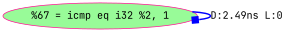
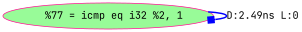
(100, 16) -> (108, 16)
